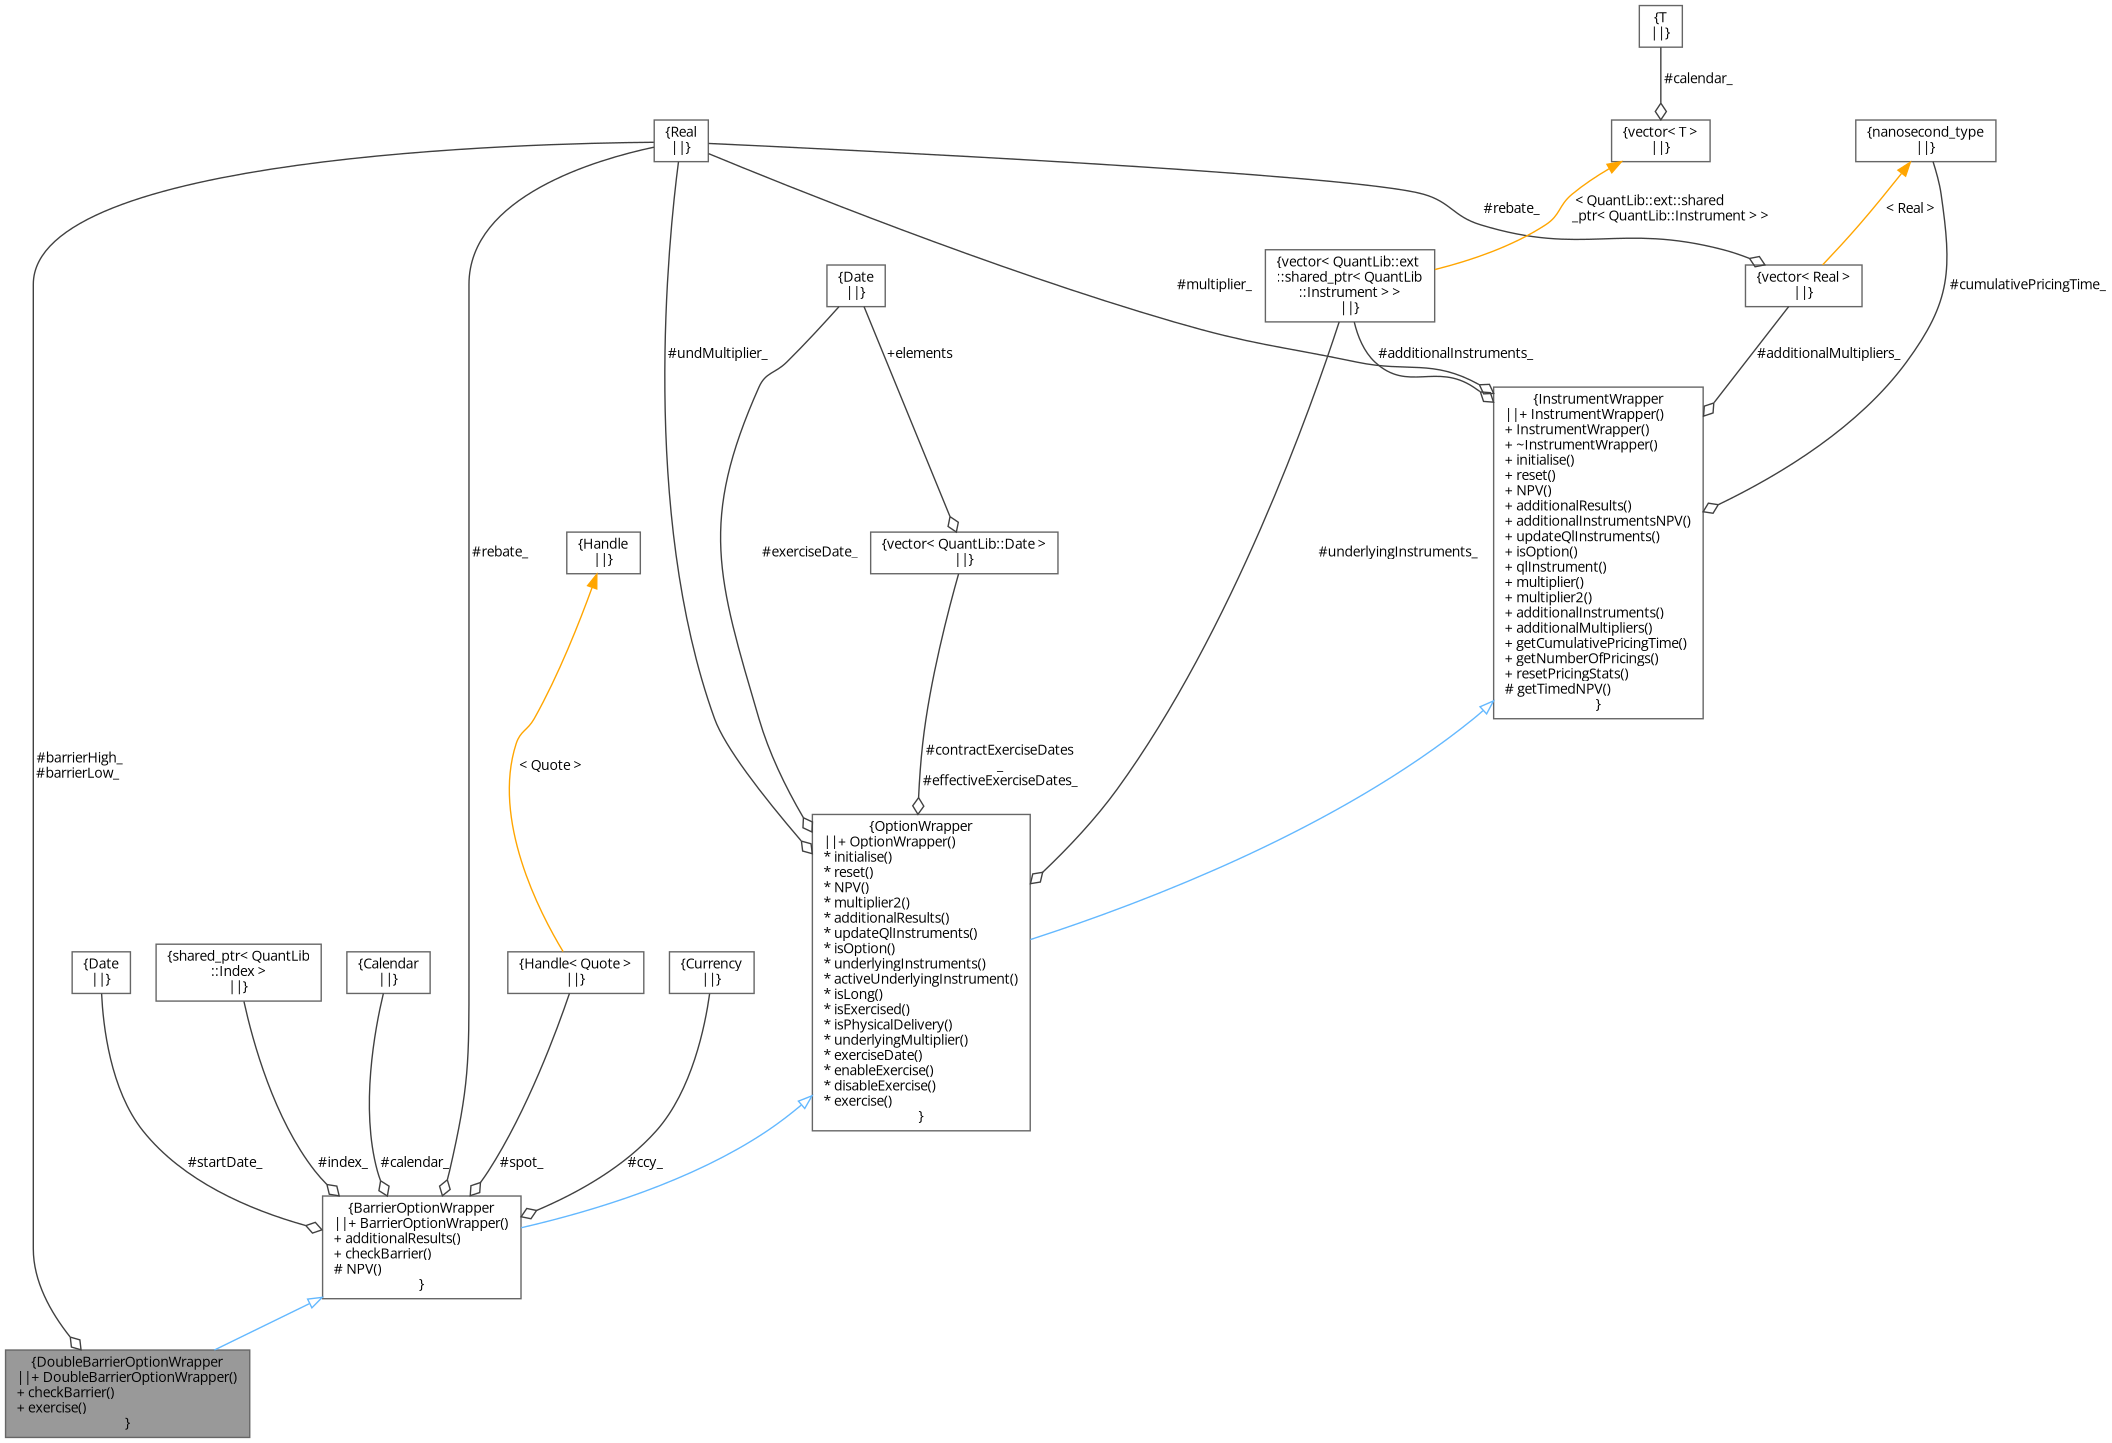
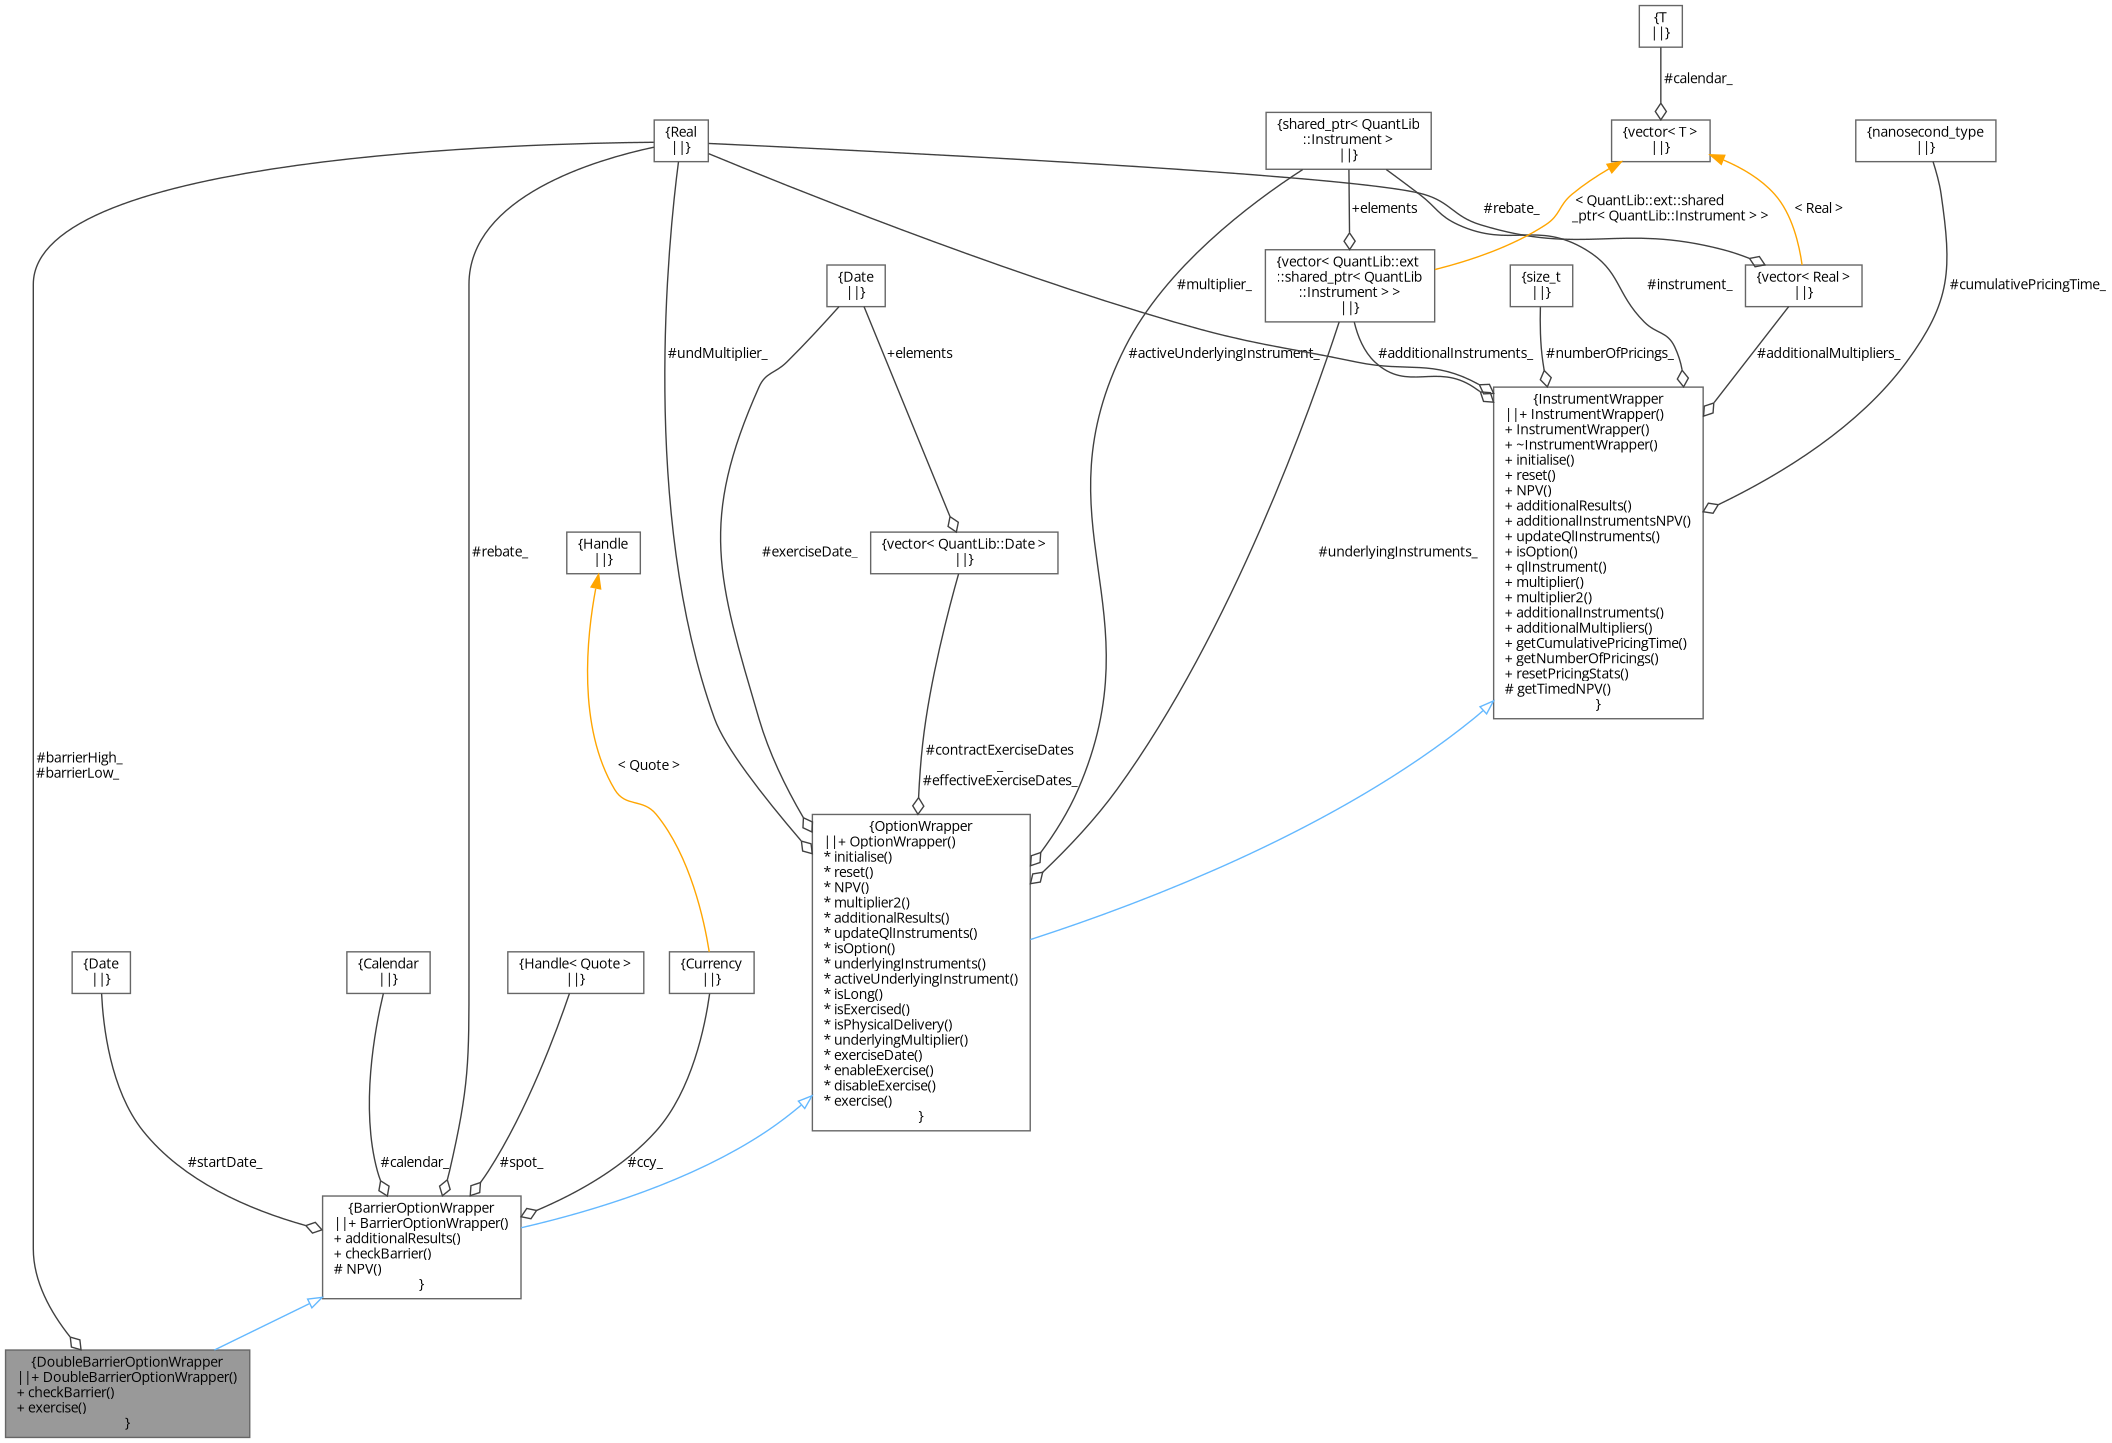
none -> (1349, 141)
(1863, 220) -> (1779, 200)
none -> (1542, 286)
(512, 765) -> (613, 786)
(239, 973) -> none
